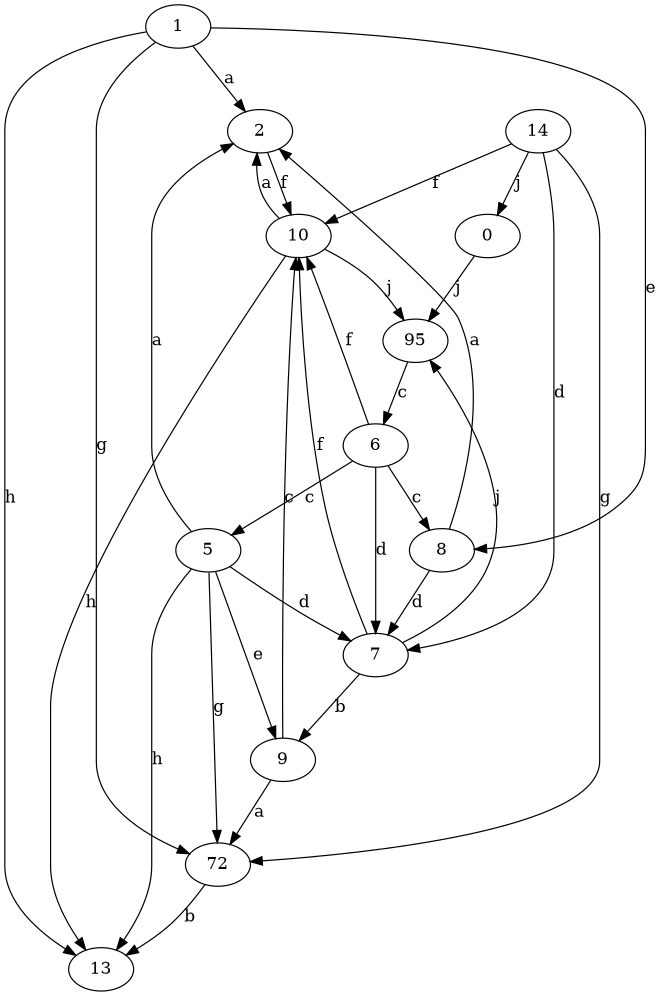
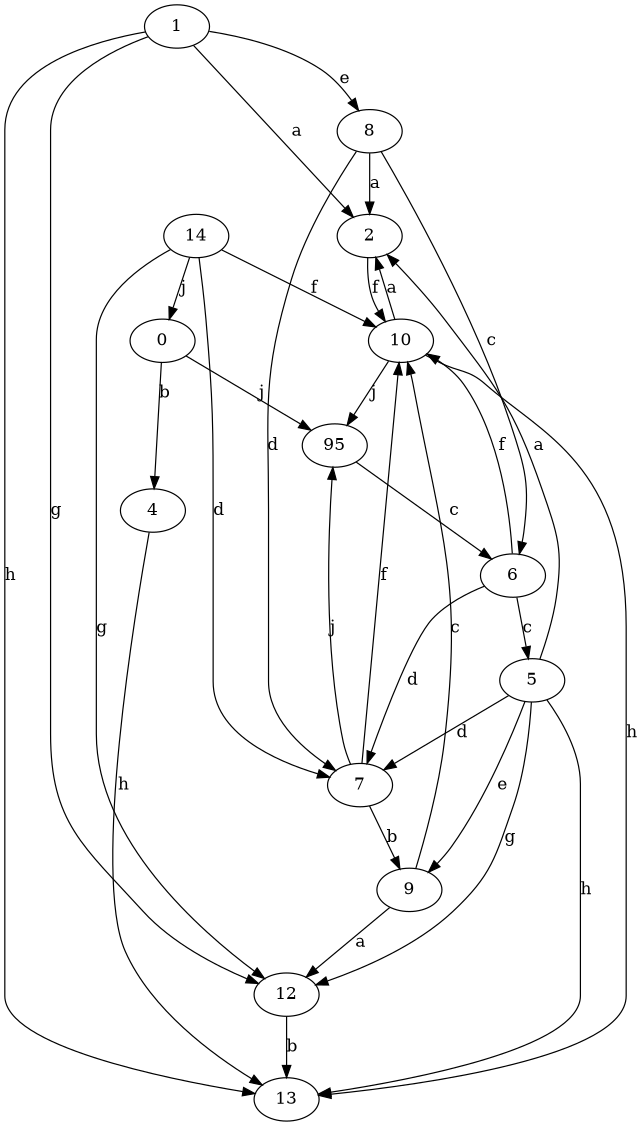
(406, 493) -> (478, 340)
none -> (153, 511)
(218, 865) -> (287, 995)
